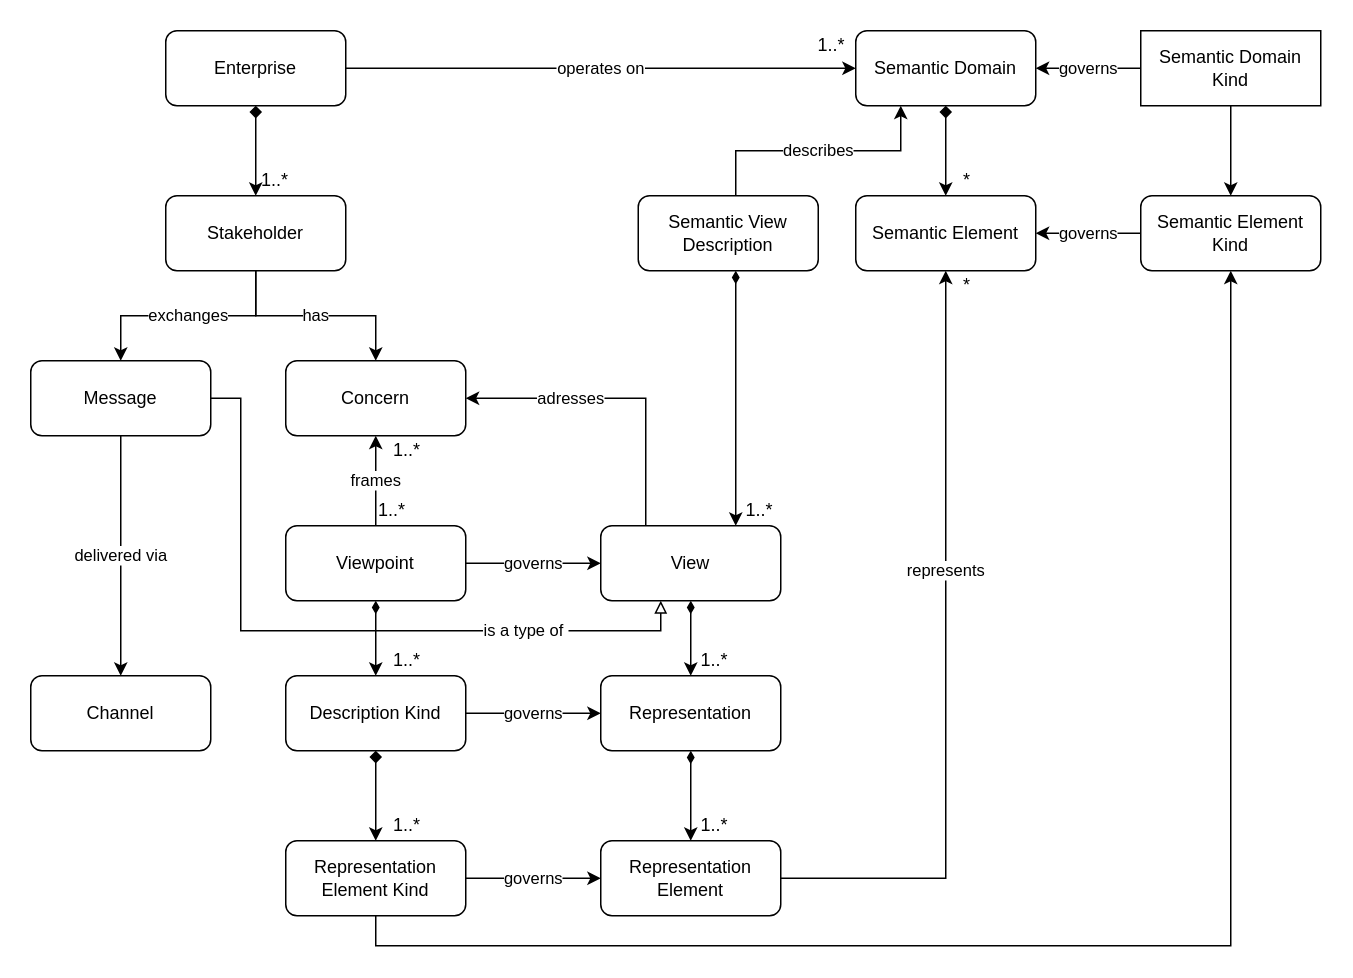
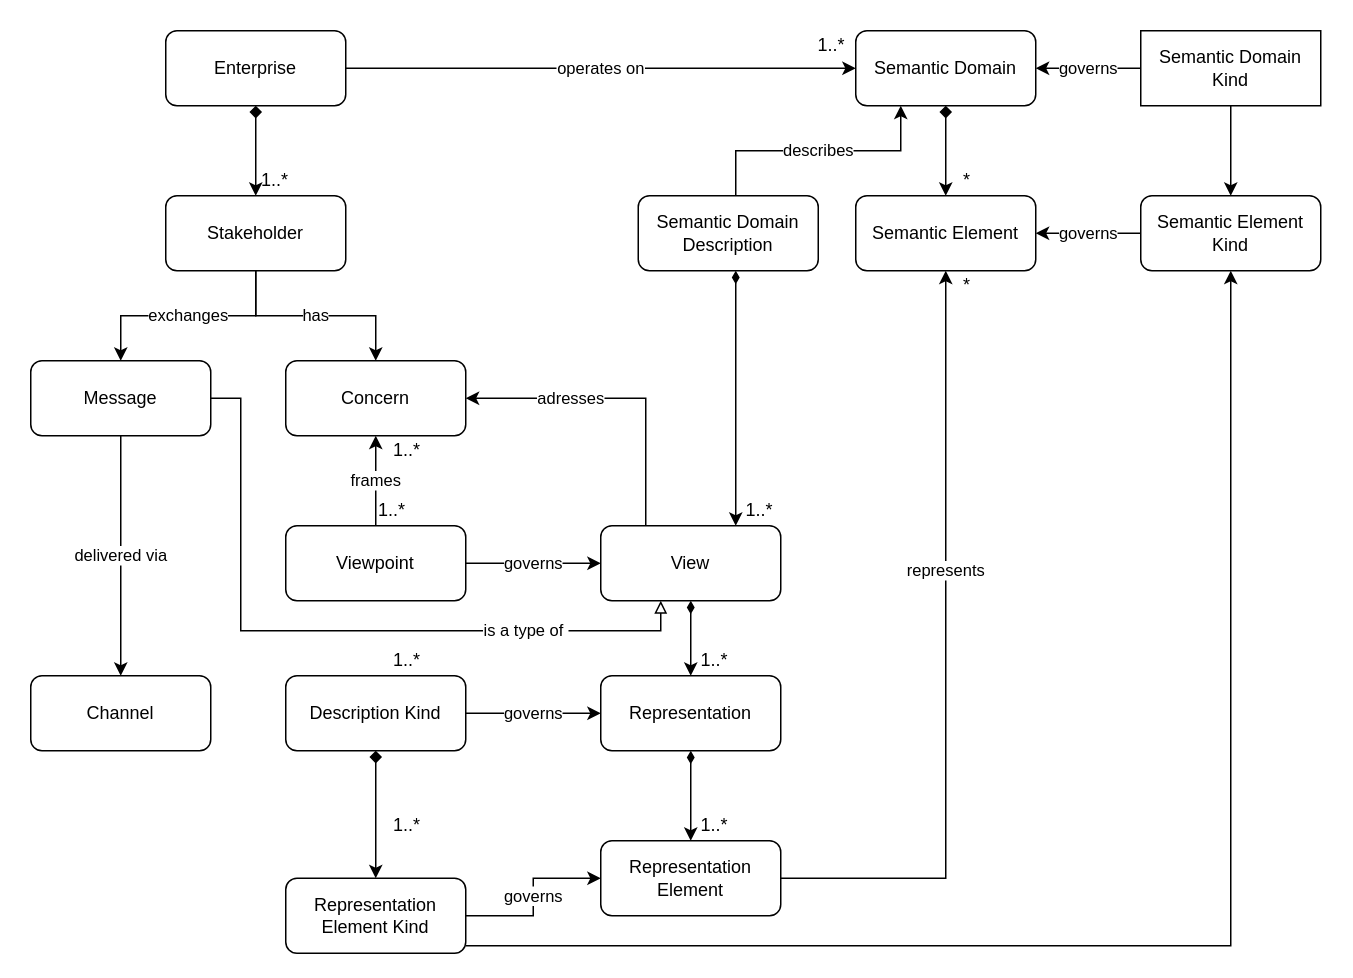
(728, 233) -> (728, 233)
(376, 639) -> none
(376, 878) -> (376, 916)
